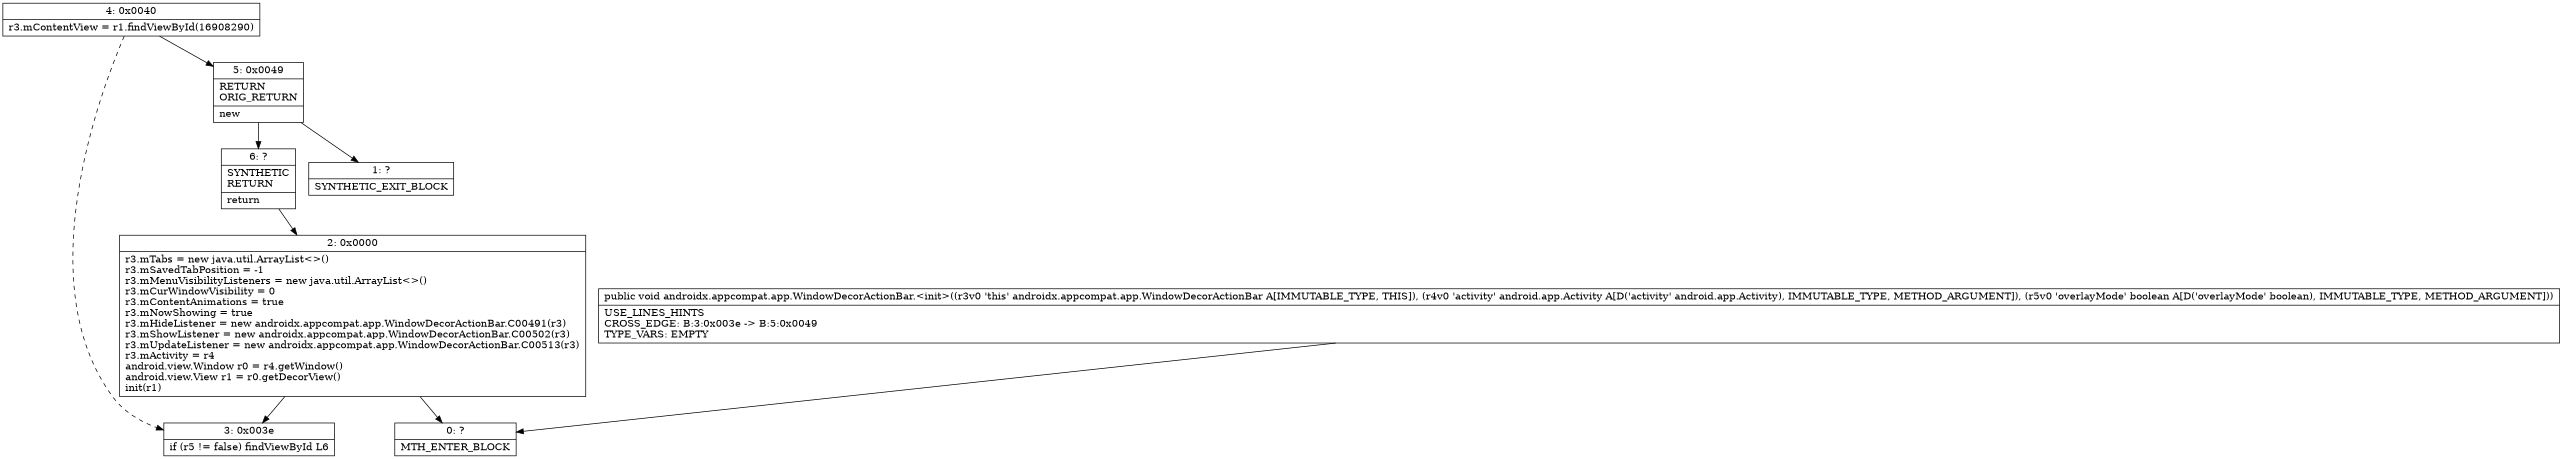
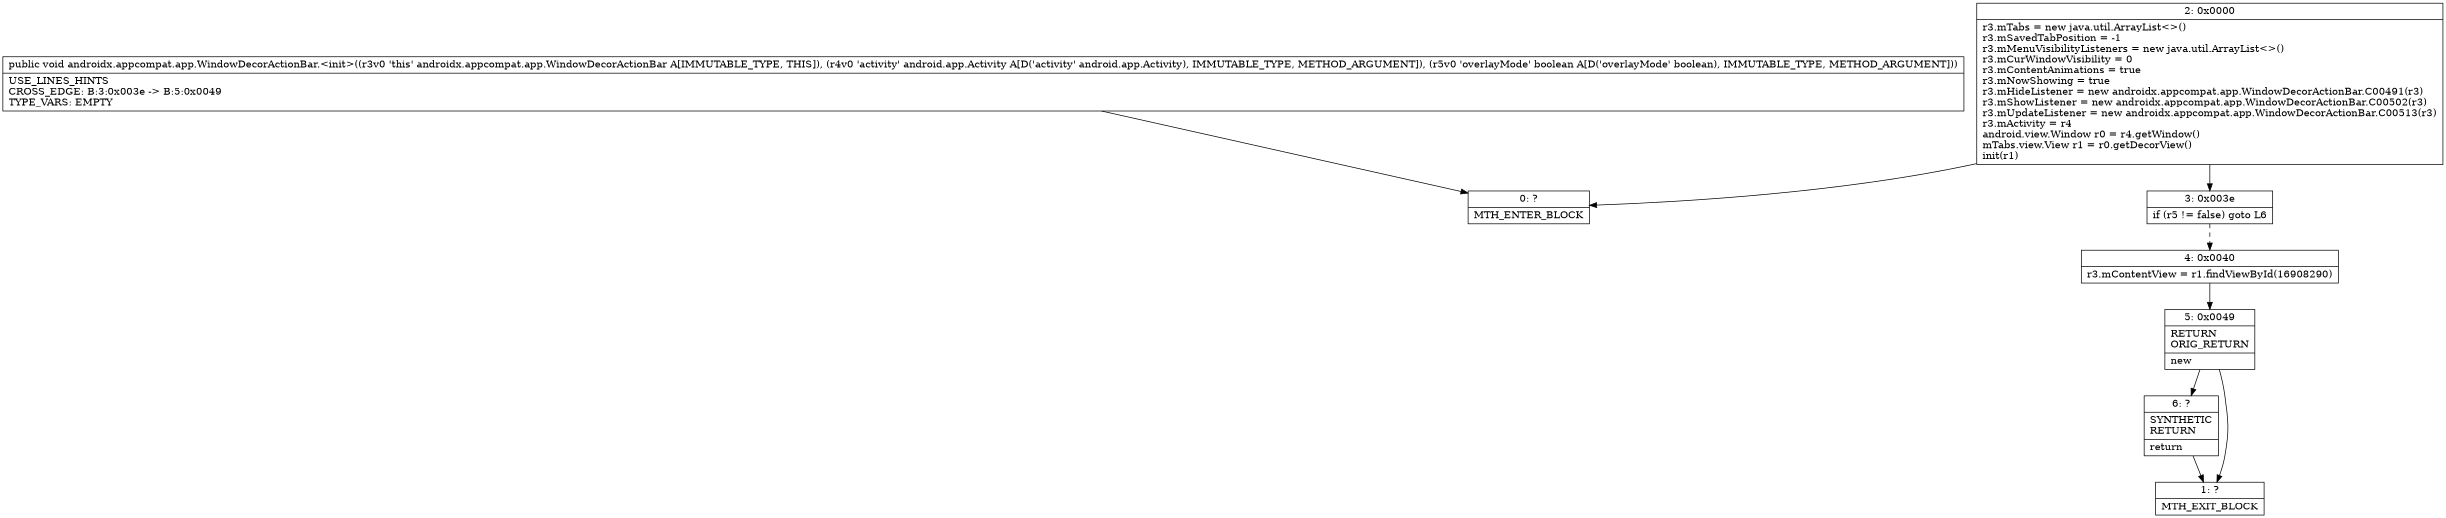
(381, 187) -> (2210, 507)
(286, 219) -> (2197, 466)
(73, 244) -> (2210, 233)
(233, 377) -> (2087, 145)
(249, 447) -> (2210, 215)
